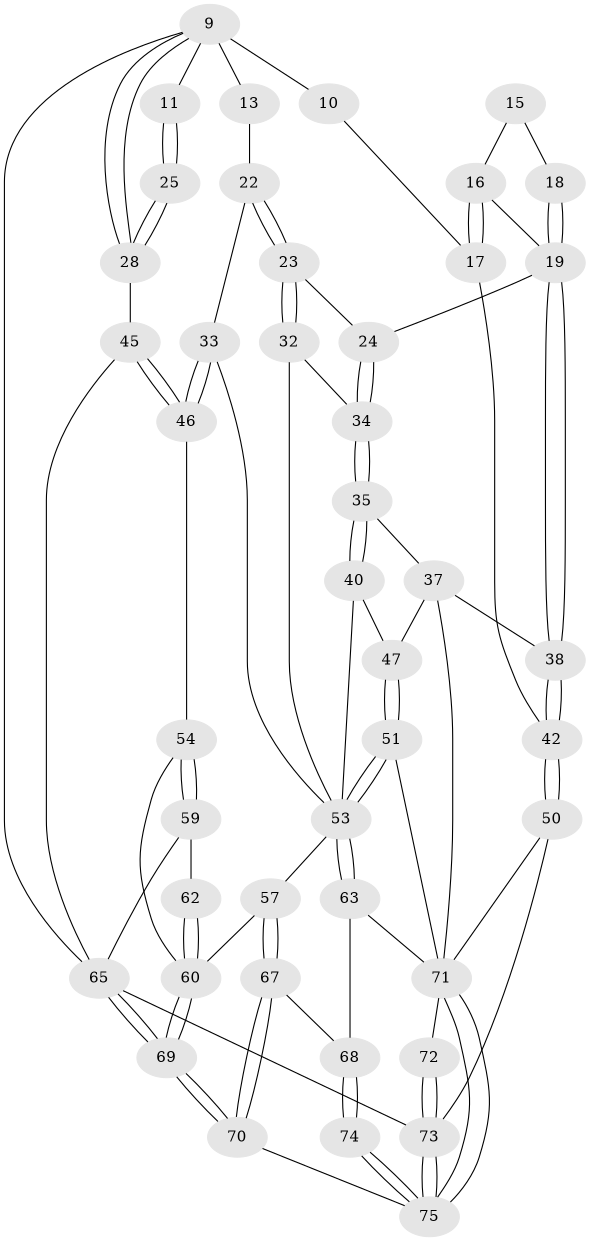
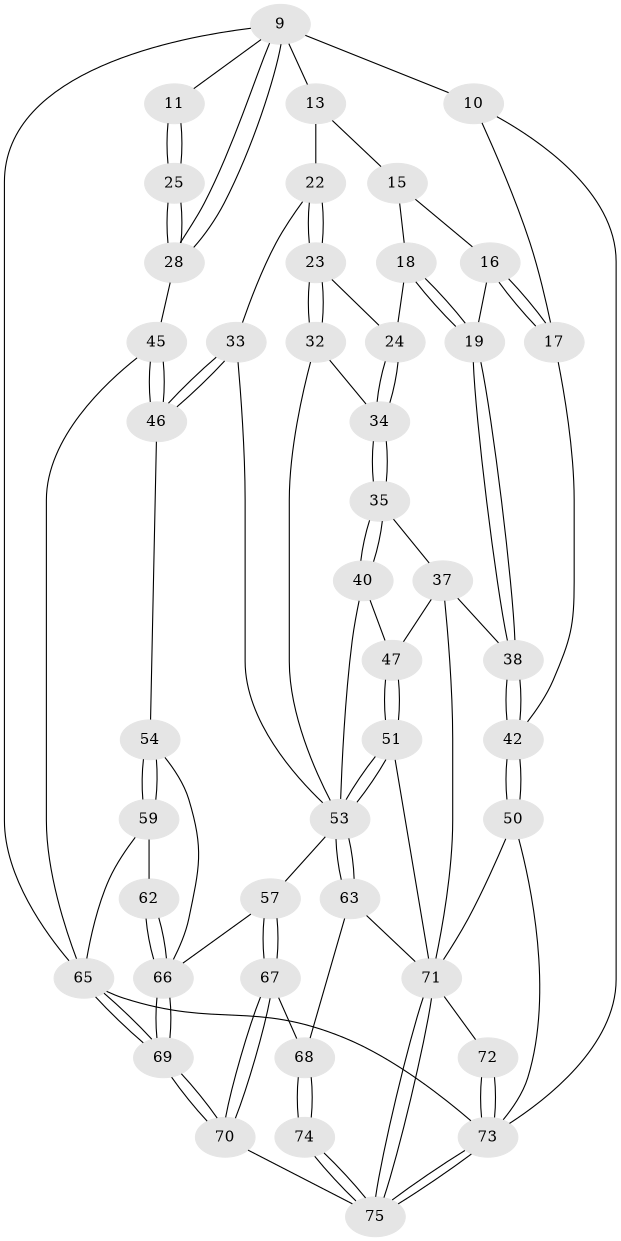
none -> (357, 144)
(464, 304) -> (401, 302)
none -> (616, 616)
(191, 978) -> (163, 978)
